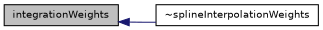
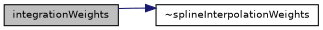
(143, 22) -> (132, 8)
